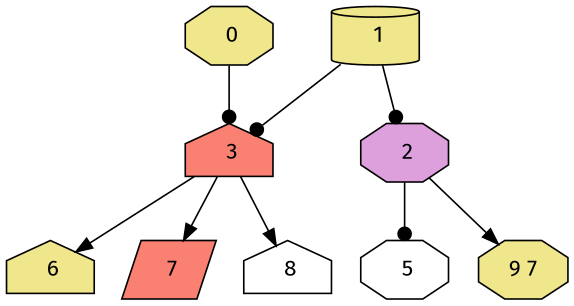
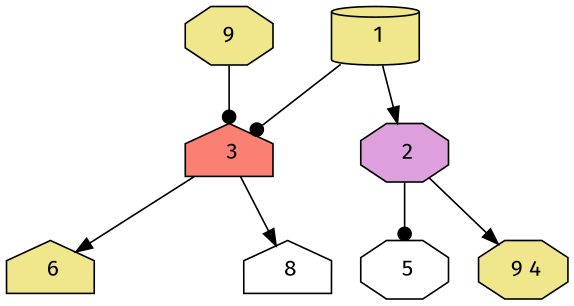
(229, 36) -> (229, 36)
(388, 88) -> (388, 88)
(169, 270) -> none
(523, 270) -> (523, 270)
